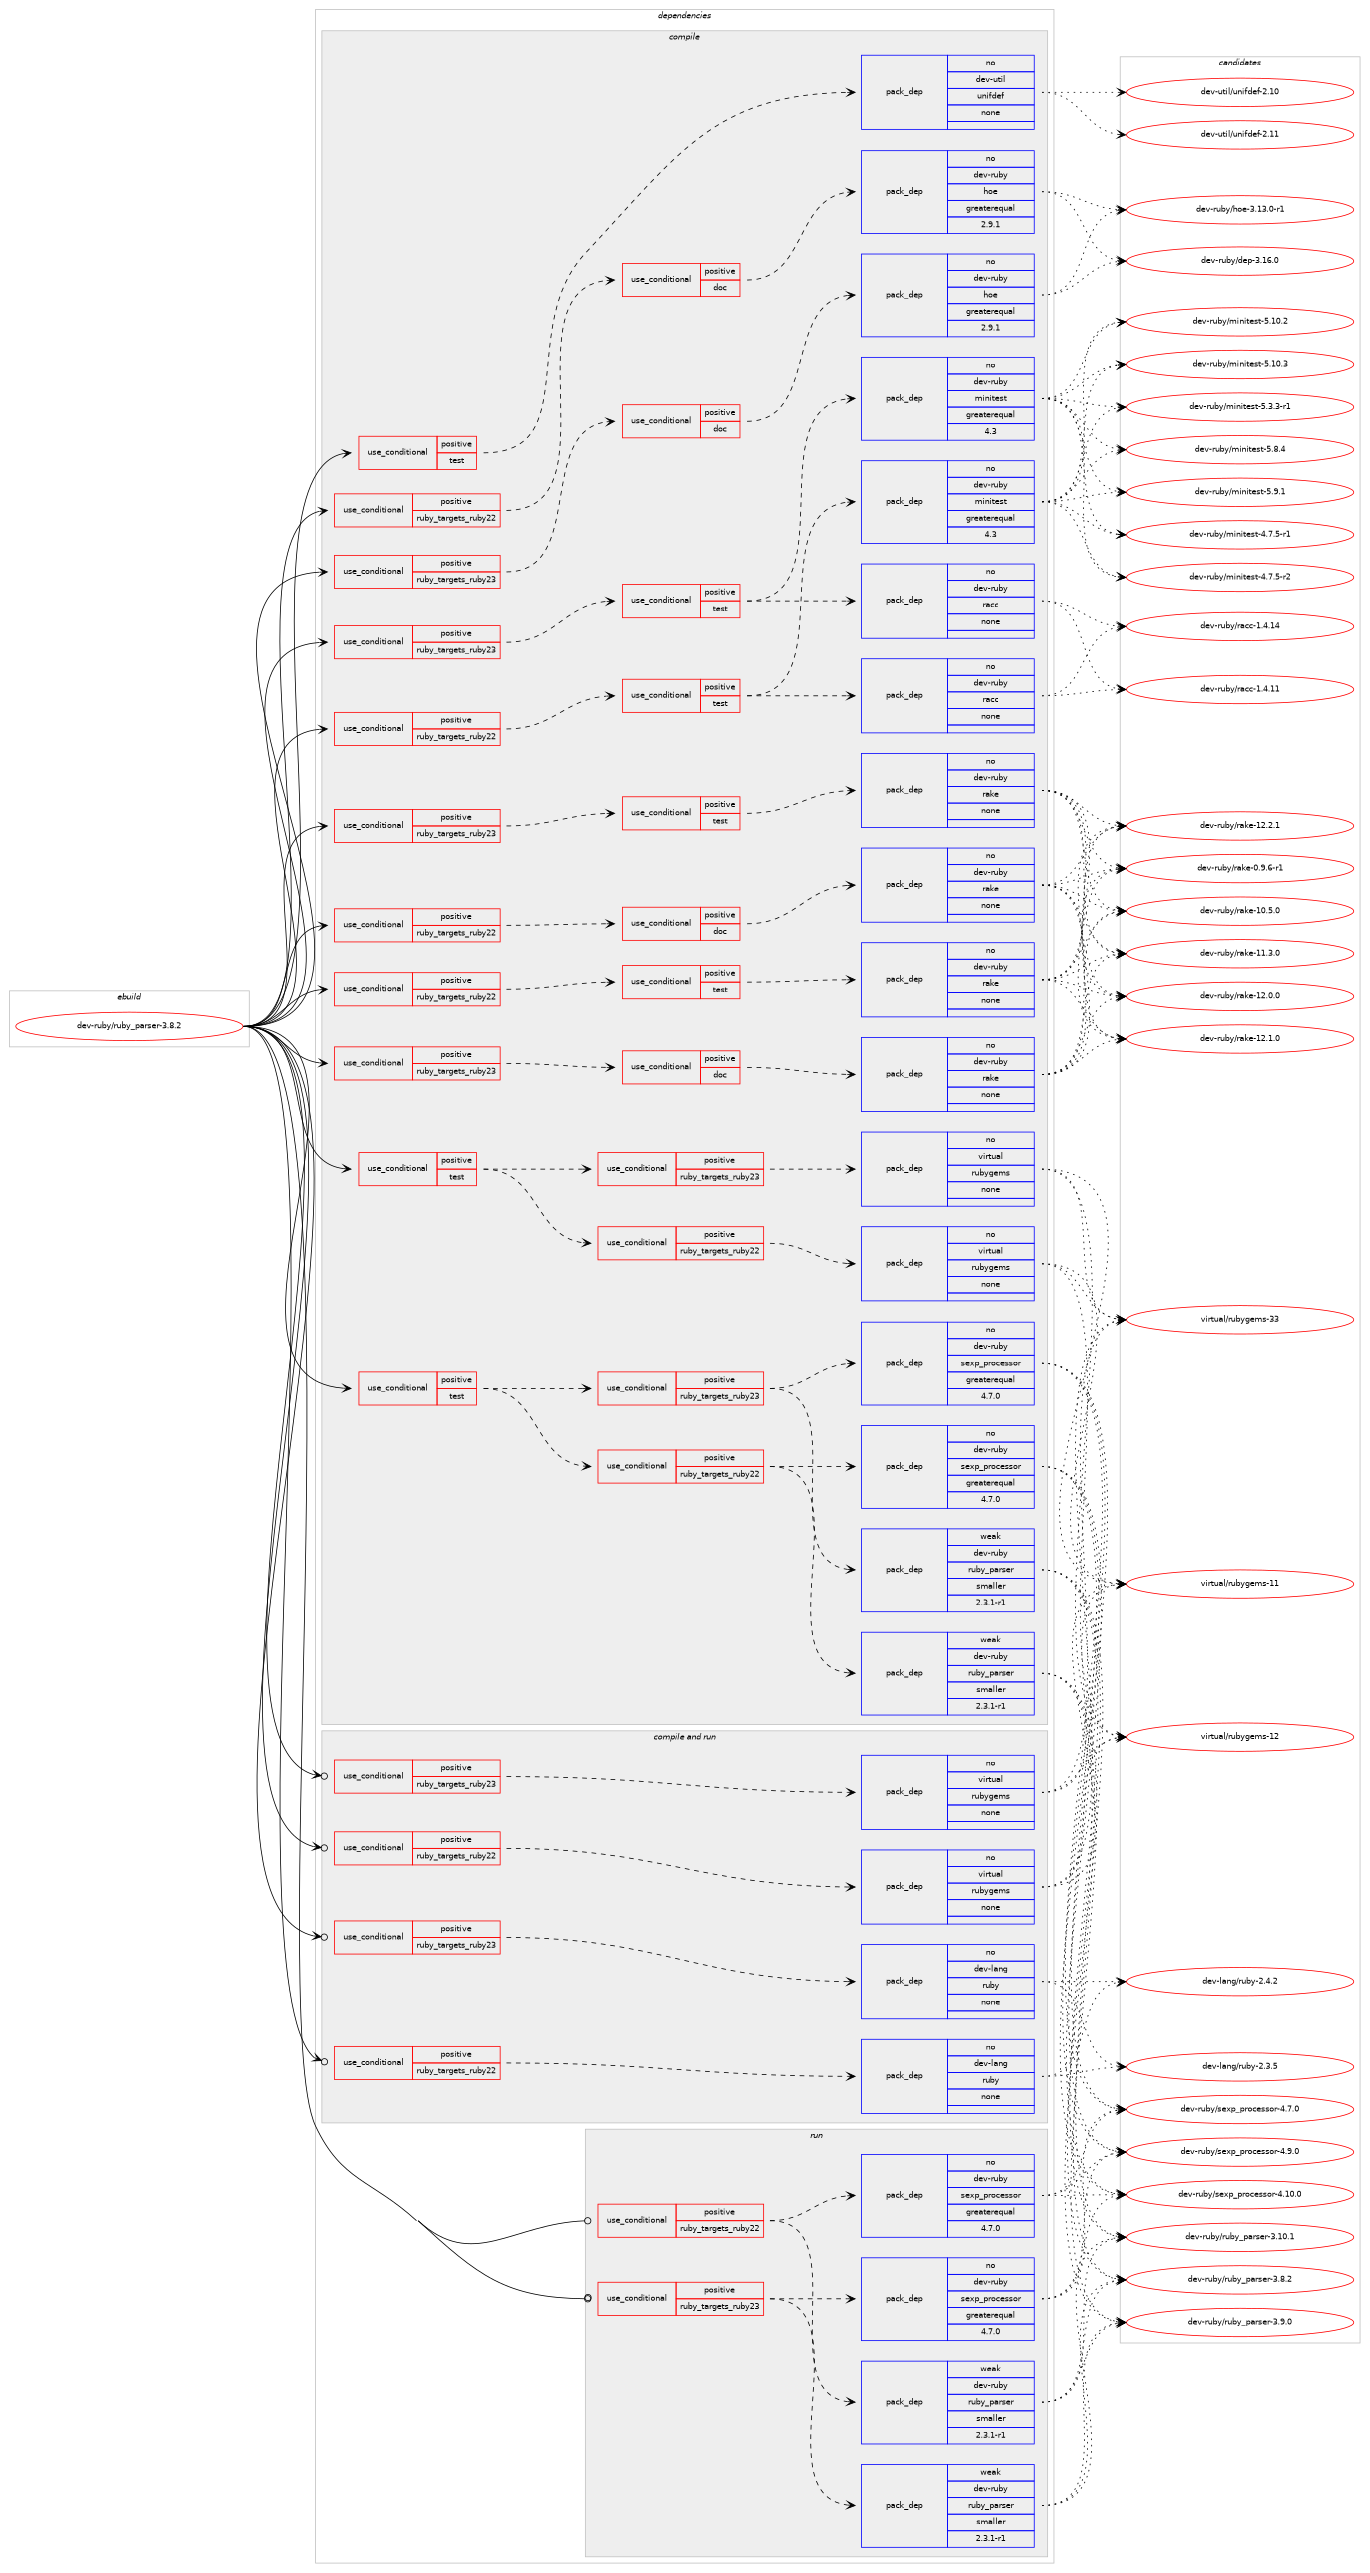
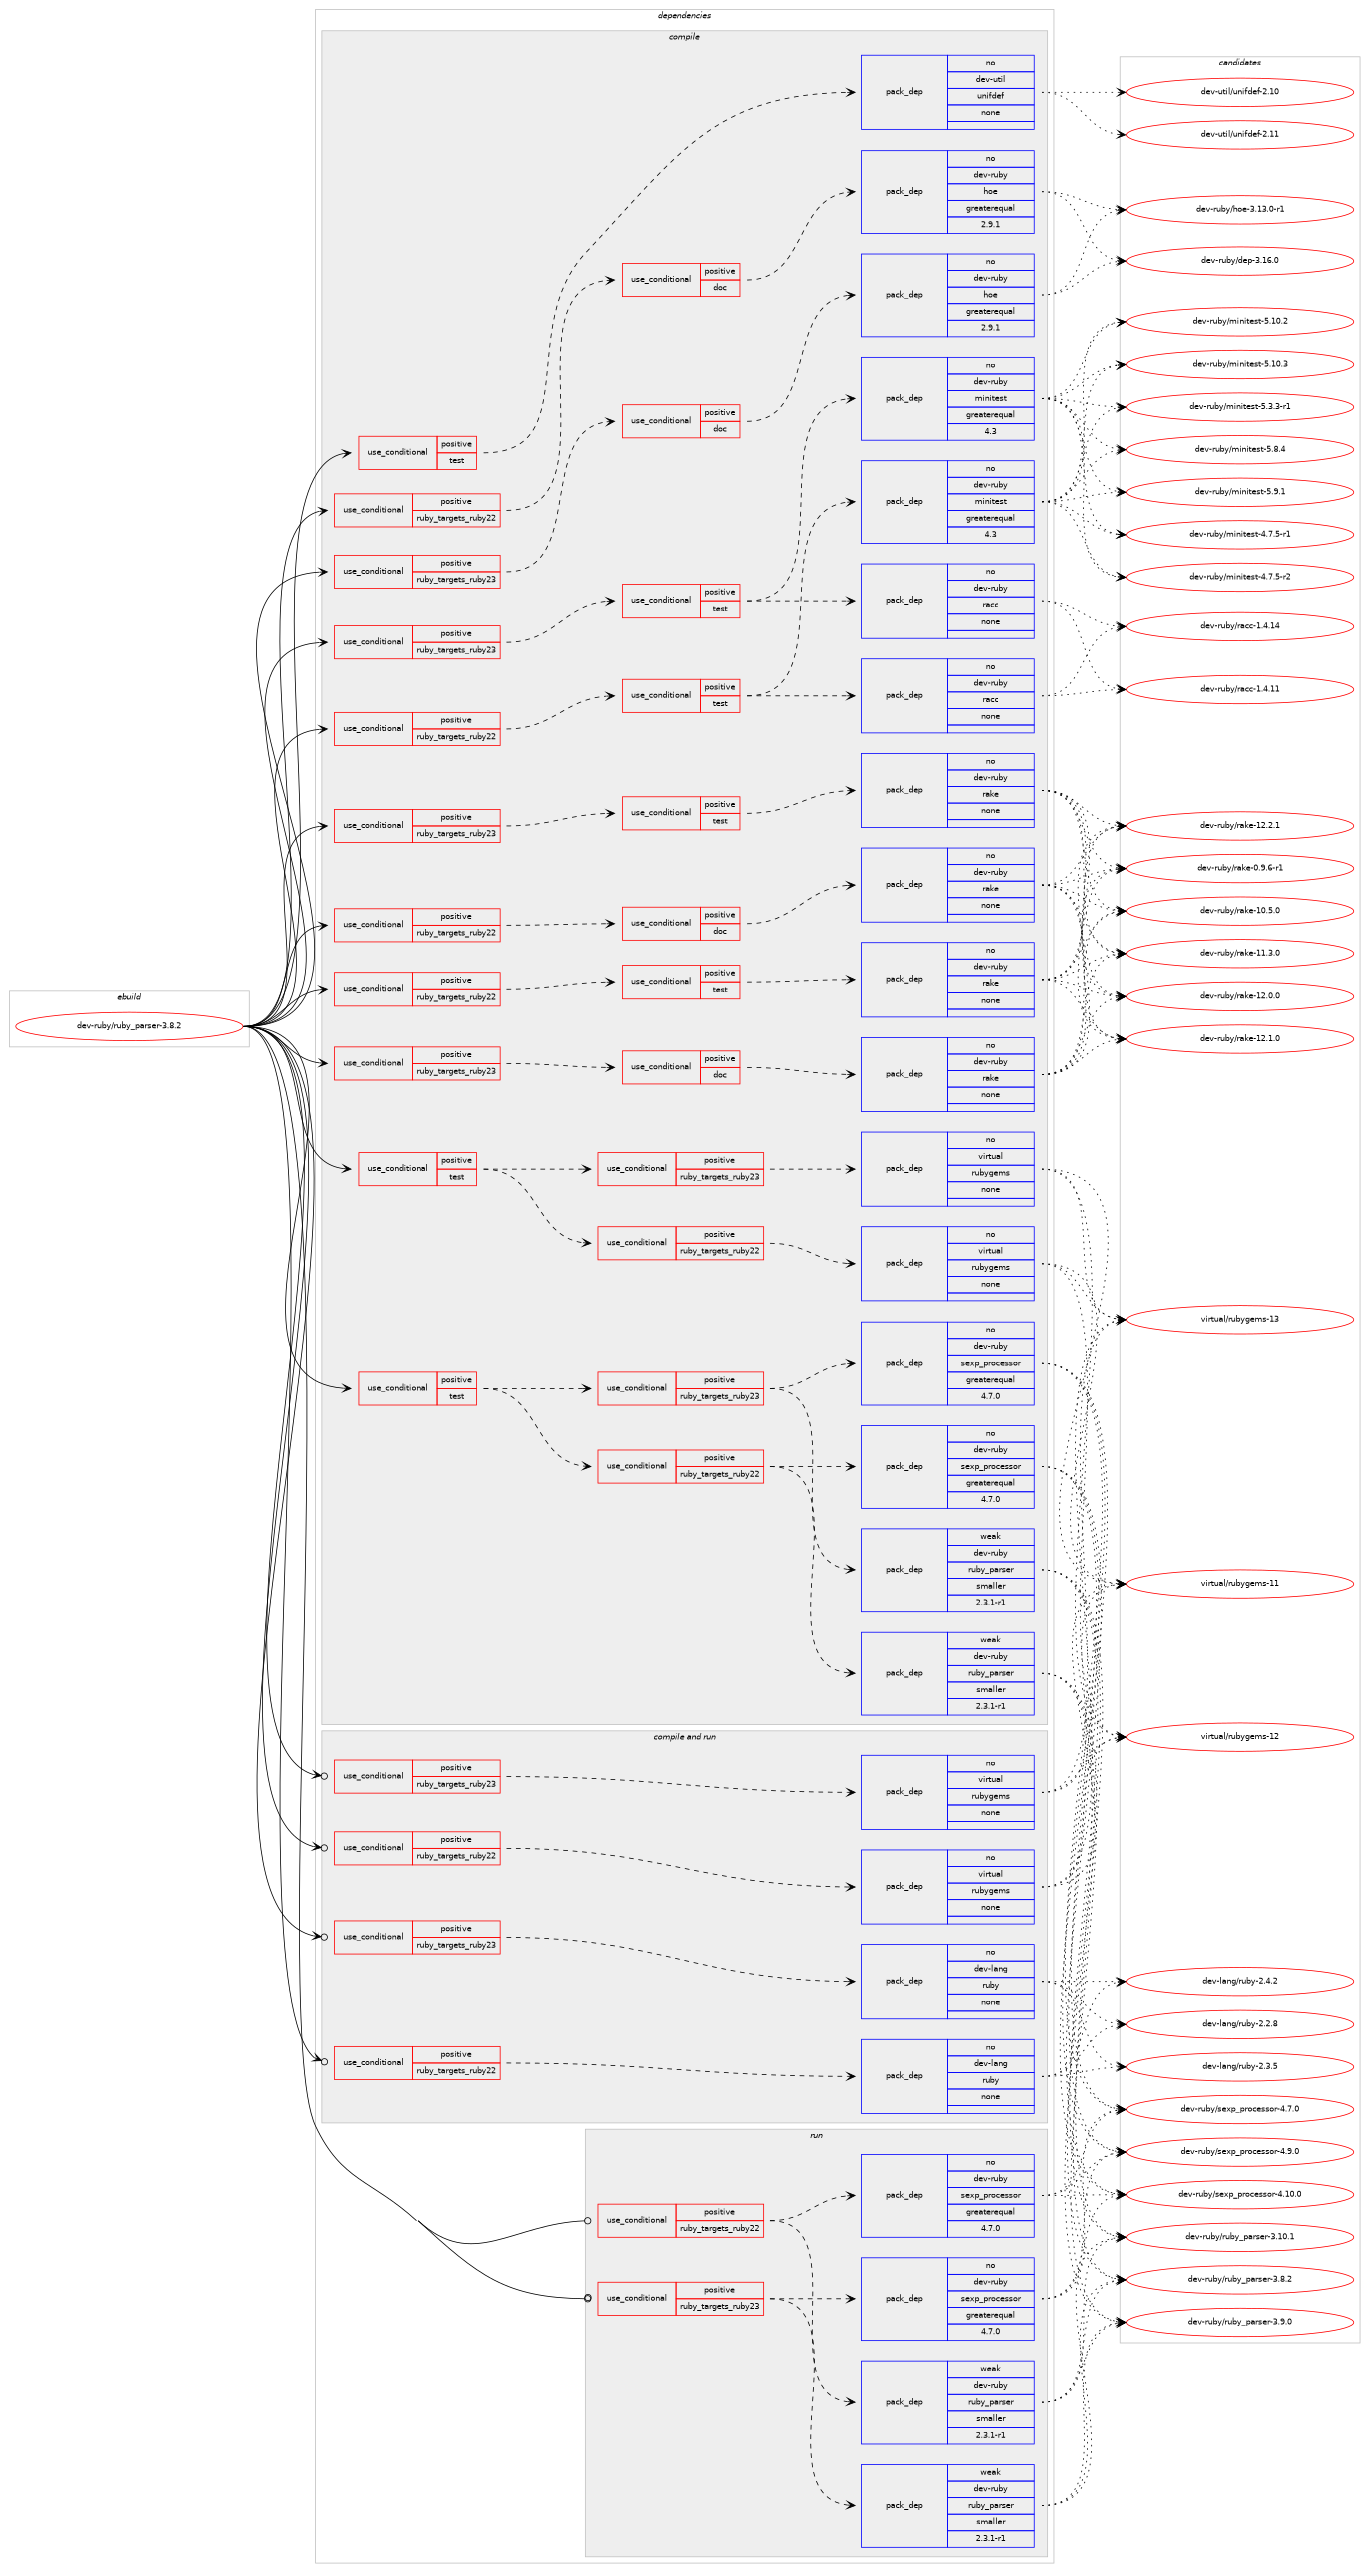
(1240, 1320) -> (1240, 1320)
none -> (1240, 2024)
